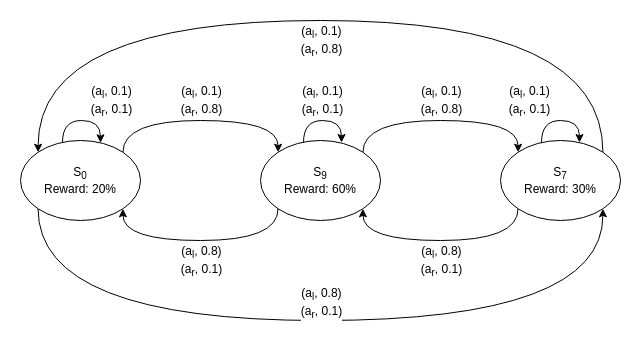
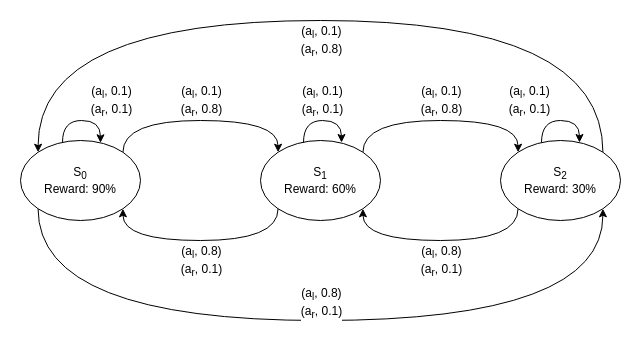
(81, 181) -> (81, 181)
(321, 181) -> (321, 181)
(561, 181) -> (561, 181)
